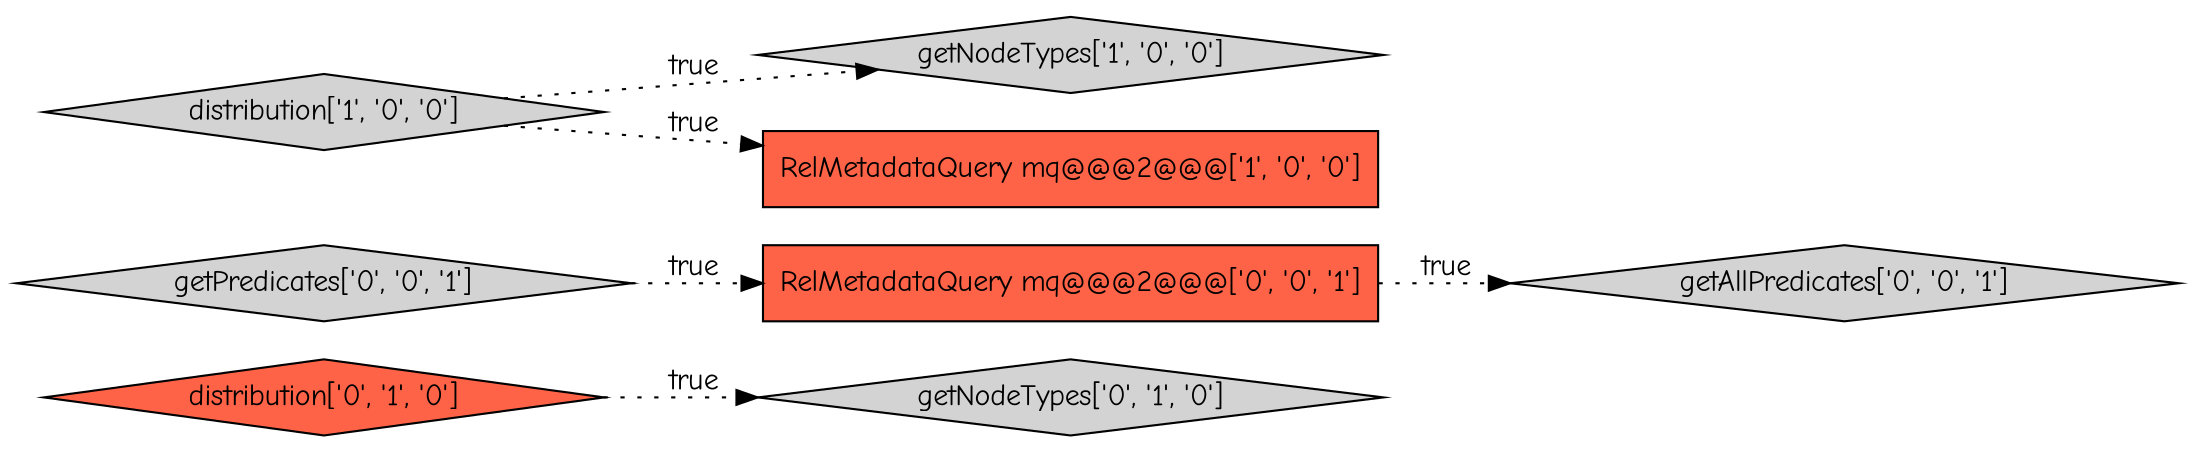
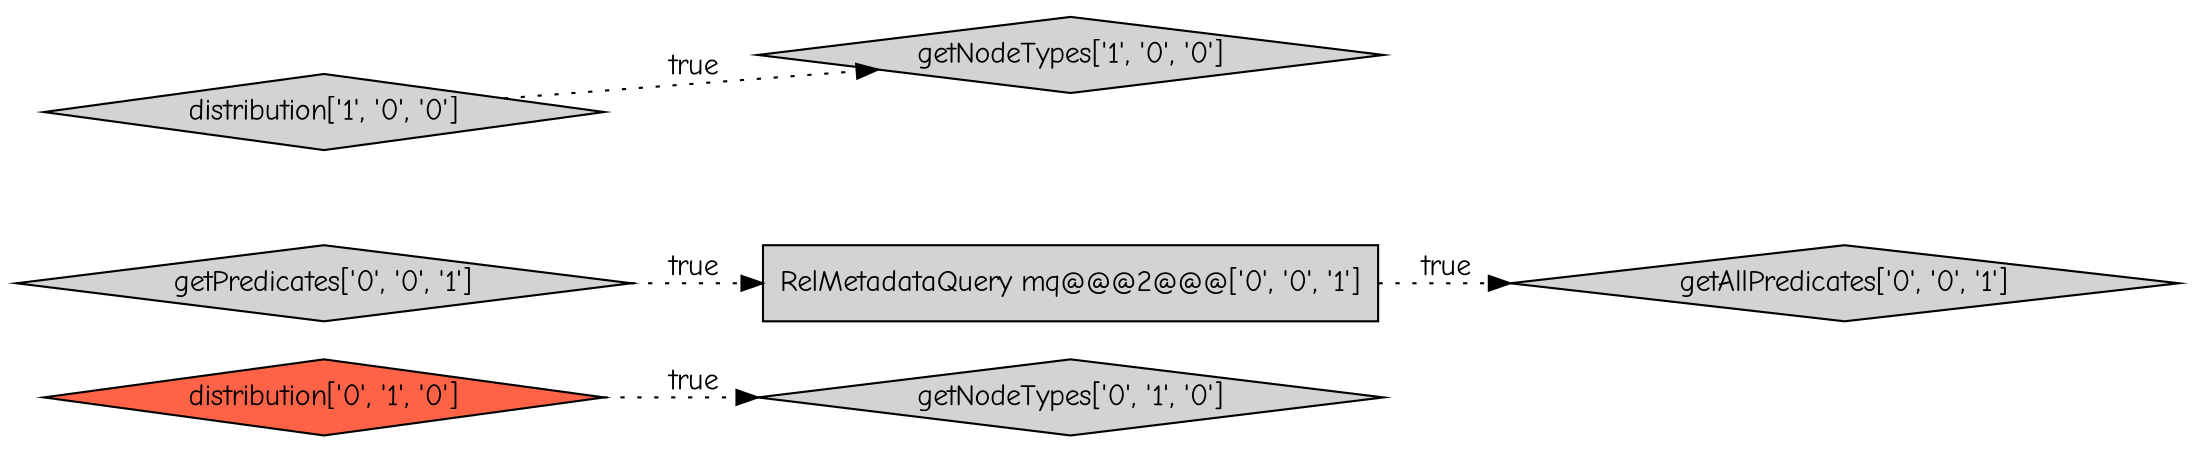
(1071, 169) -> none
(1071, 283) -> (1071, 283)
